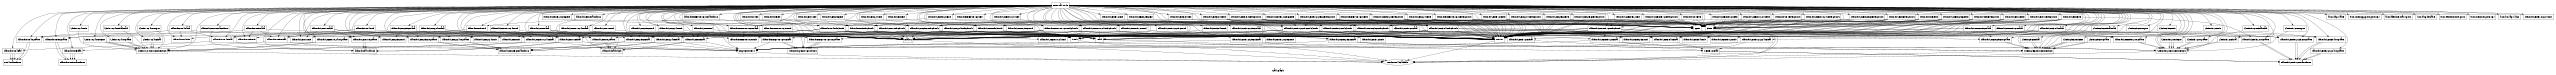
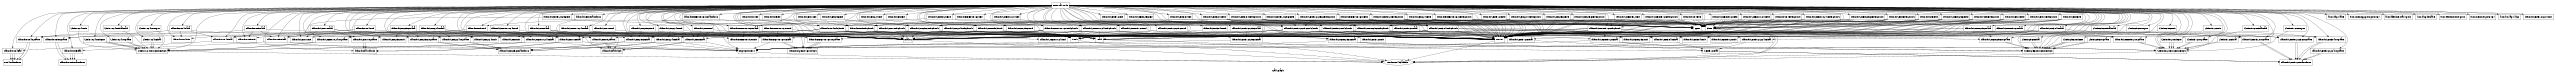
(1669, 6) -> none
(665, 7) -> (416, 18)
(2167, 20) -> (1796, 34)
(215, 28) -> none
(1280, 40) -> none
